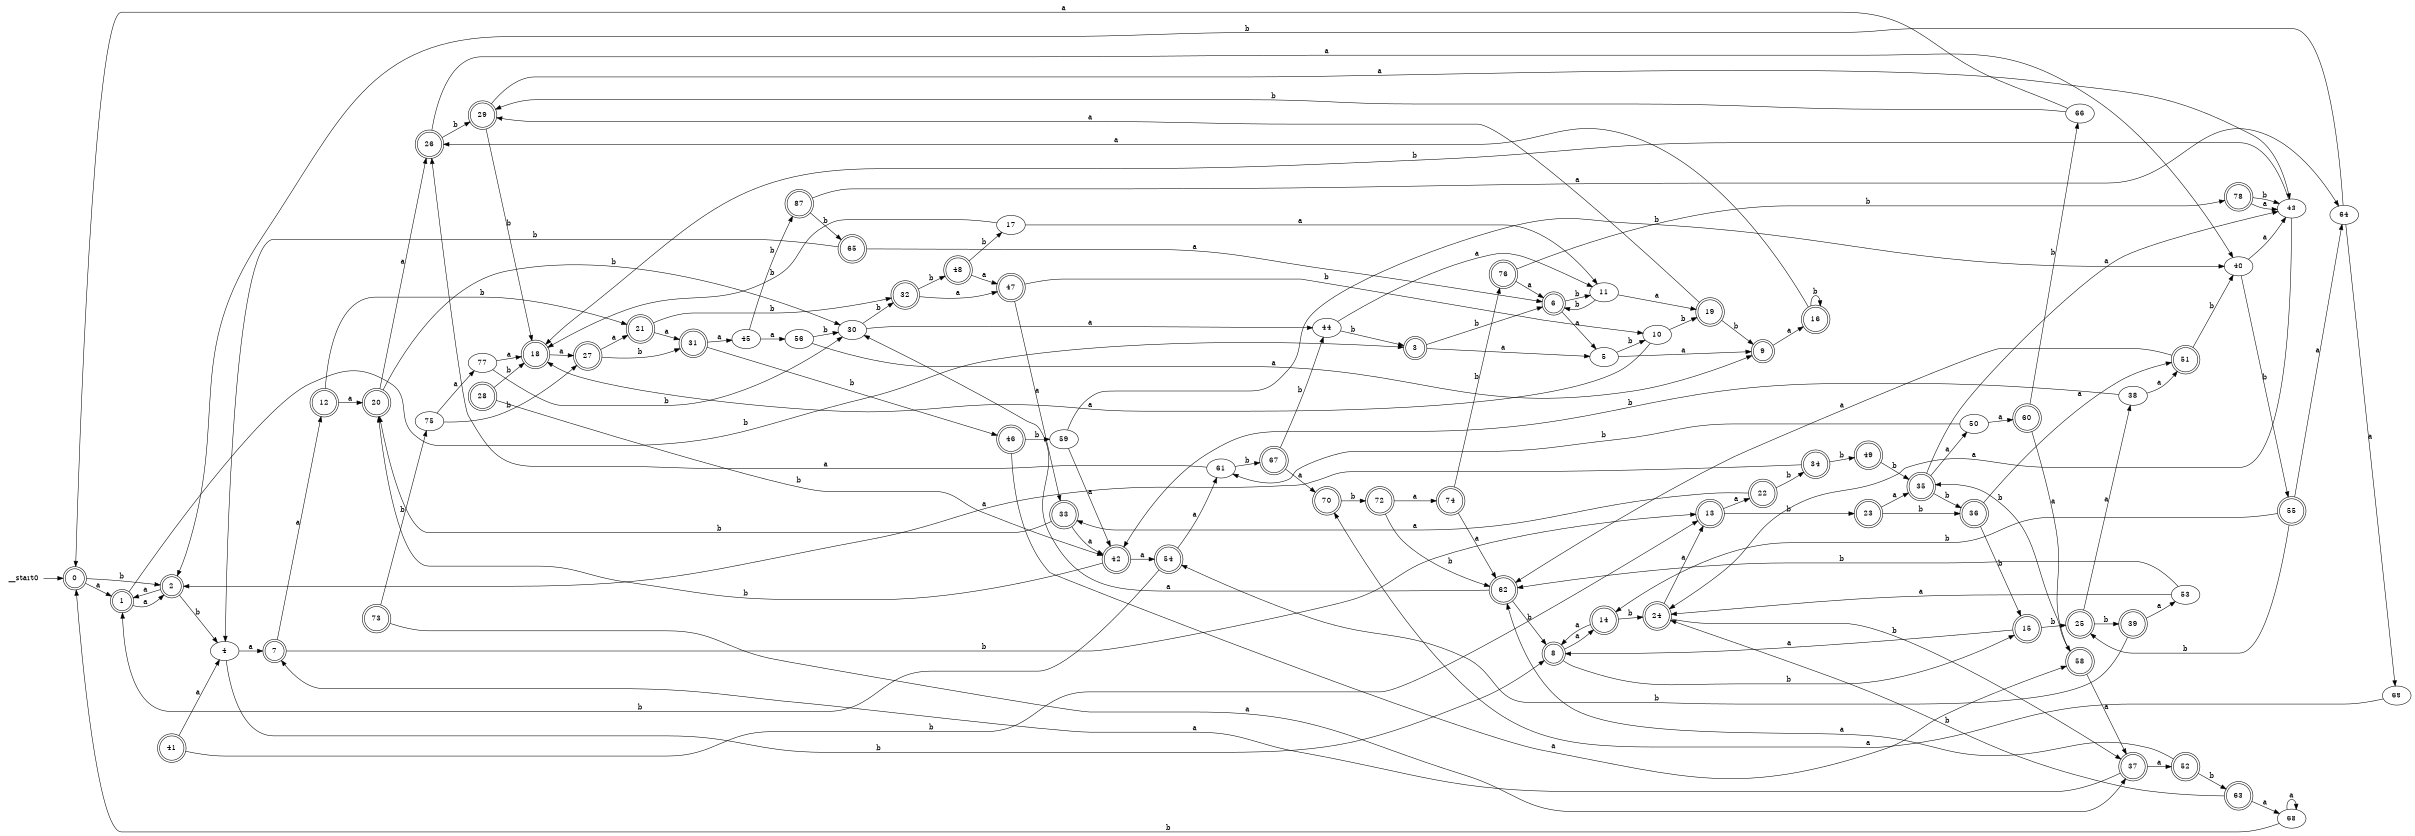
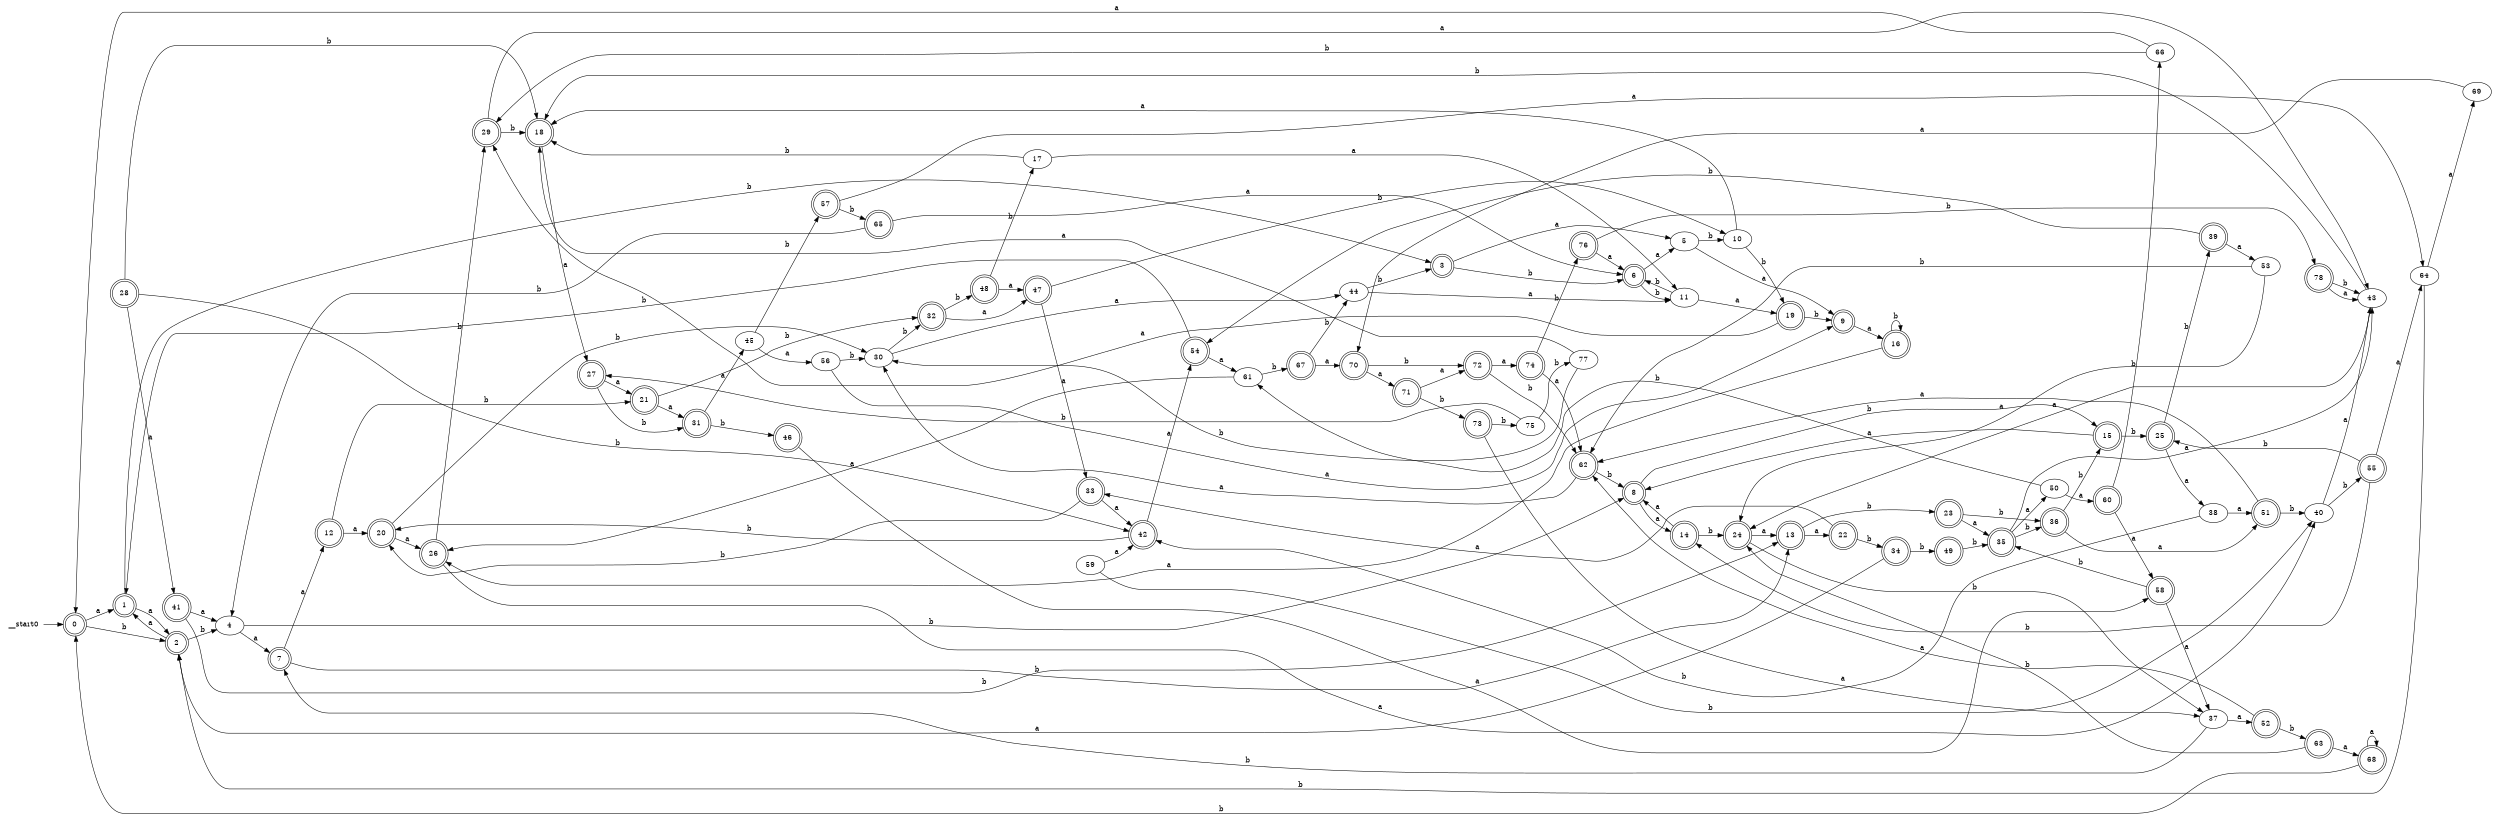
(799, 204) -> (826, 204)
(456, 384) -> (1557, 363)
none -> (1407, 393)
(1035, 439) -> none
none -> (150, 448)
(1195, 728) -> (1248, 761)
(2133, 767) -> (2213, 719)
(2292, 819) -> (2372, 760)
